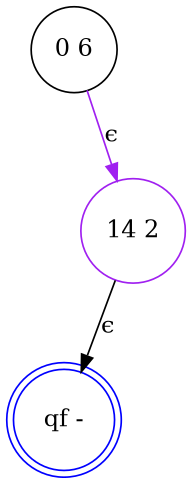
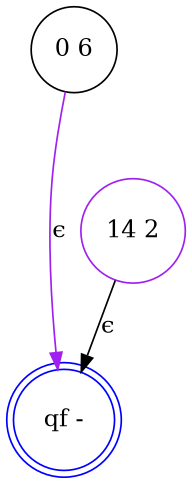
(99, 127) -> (50, 222)
